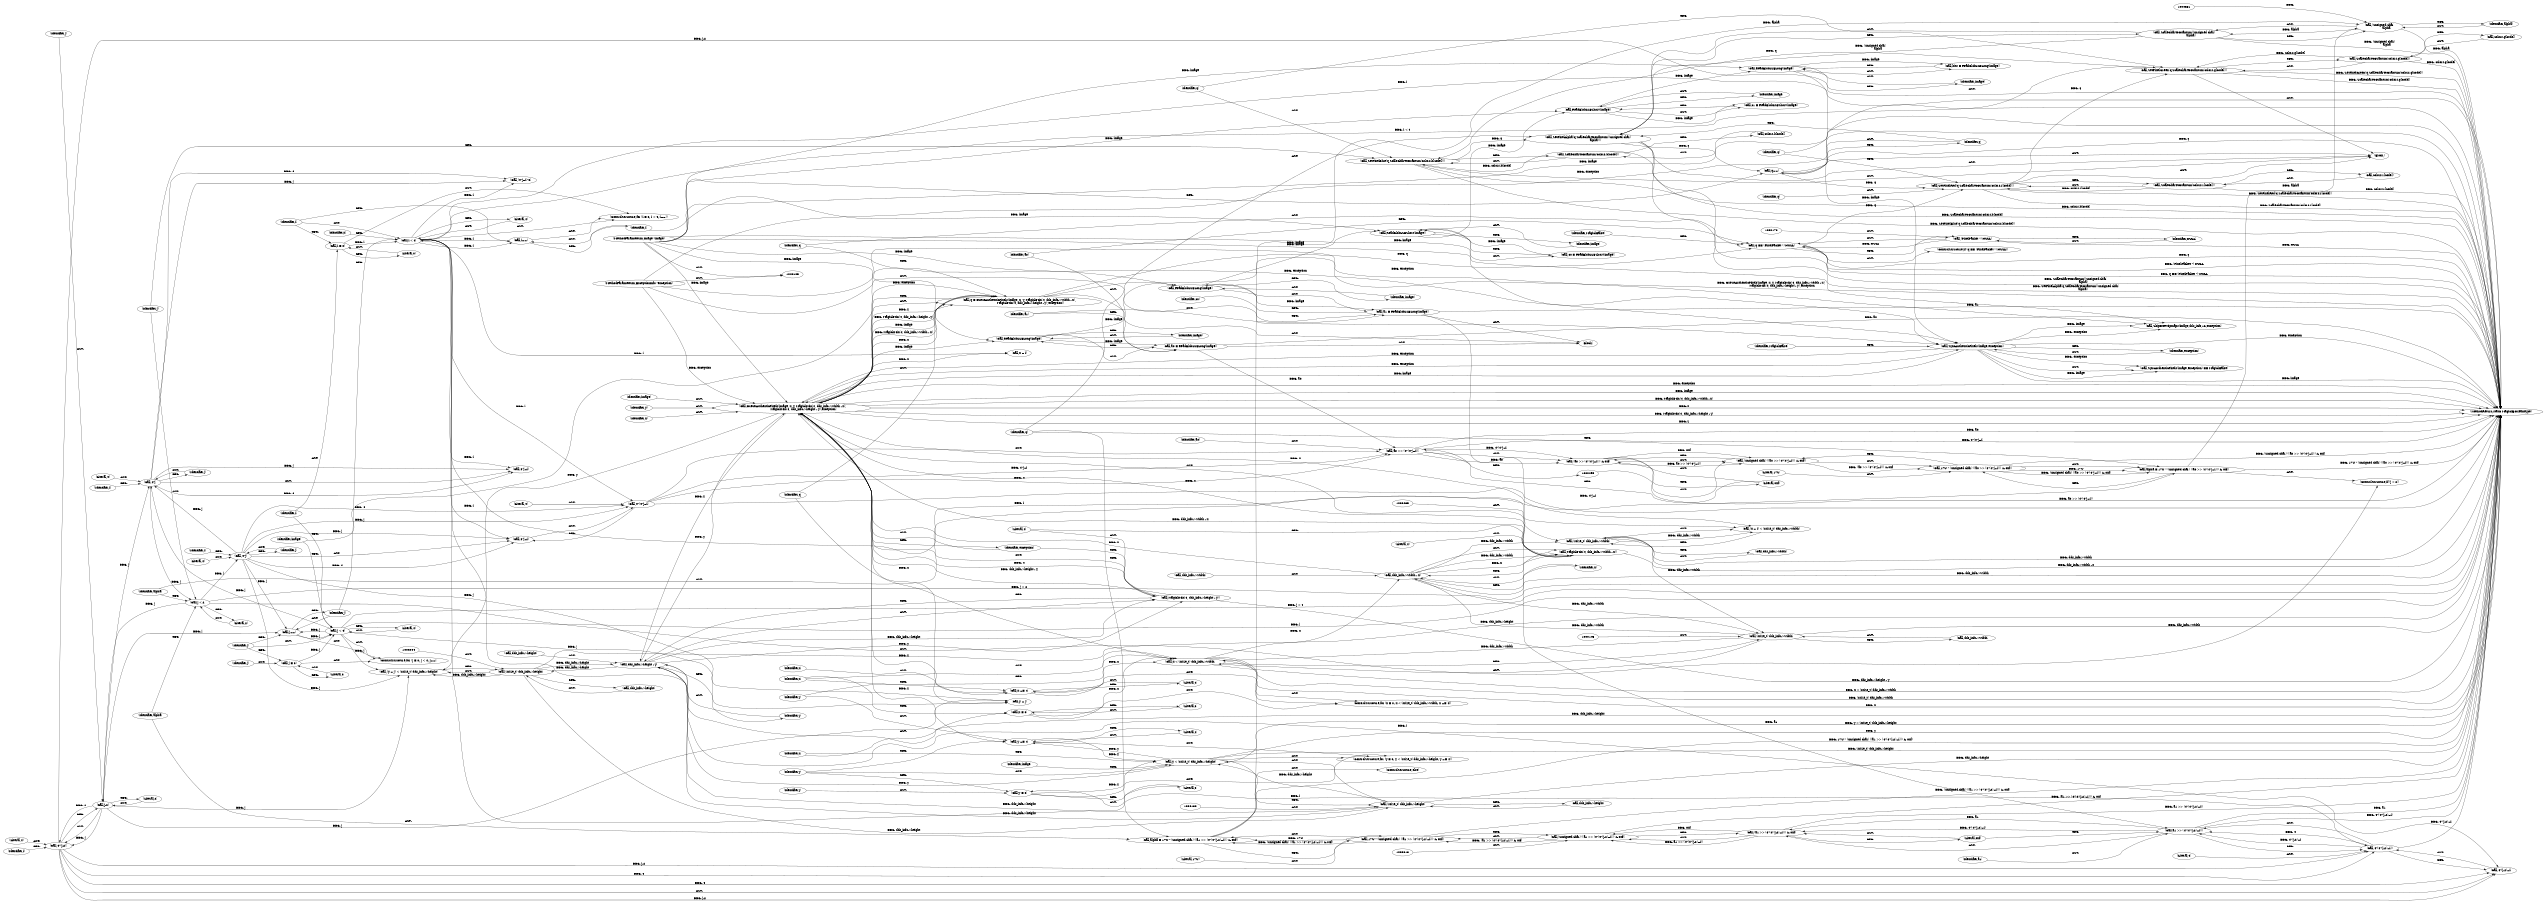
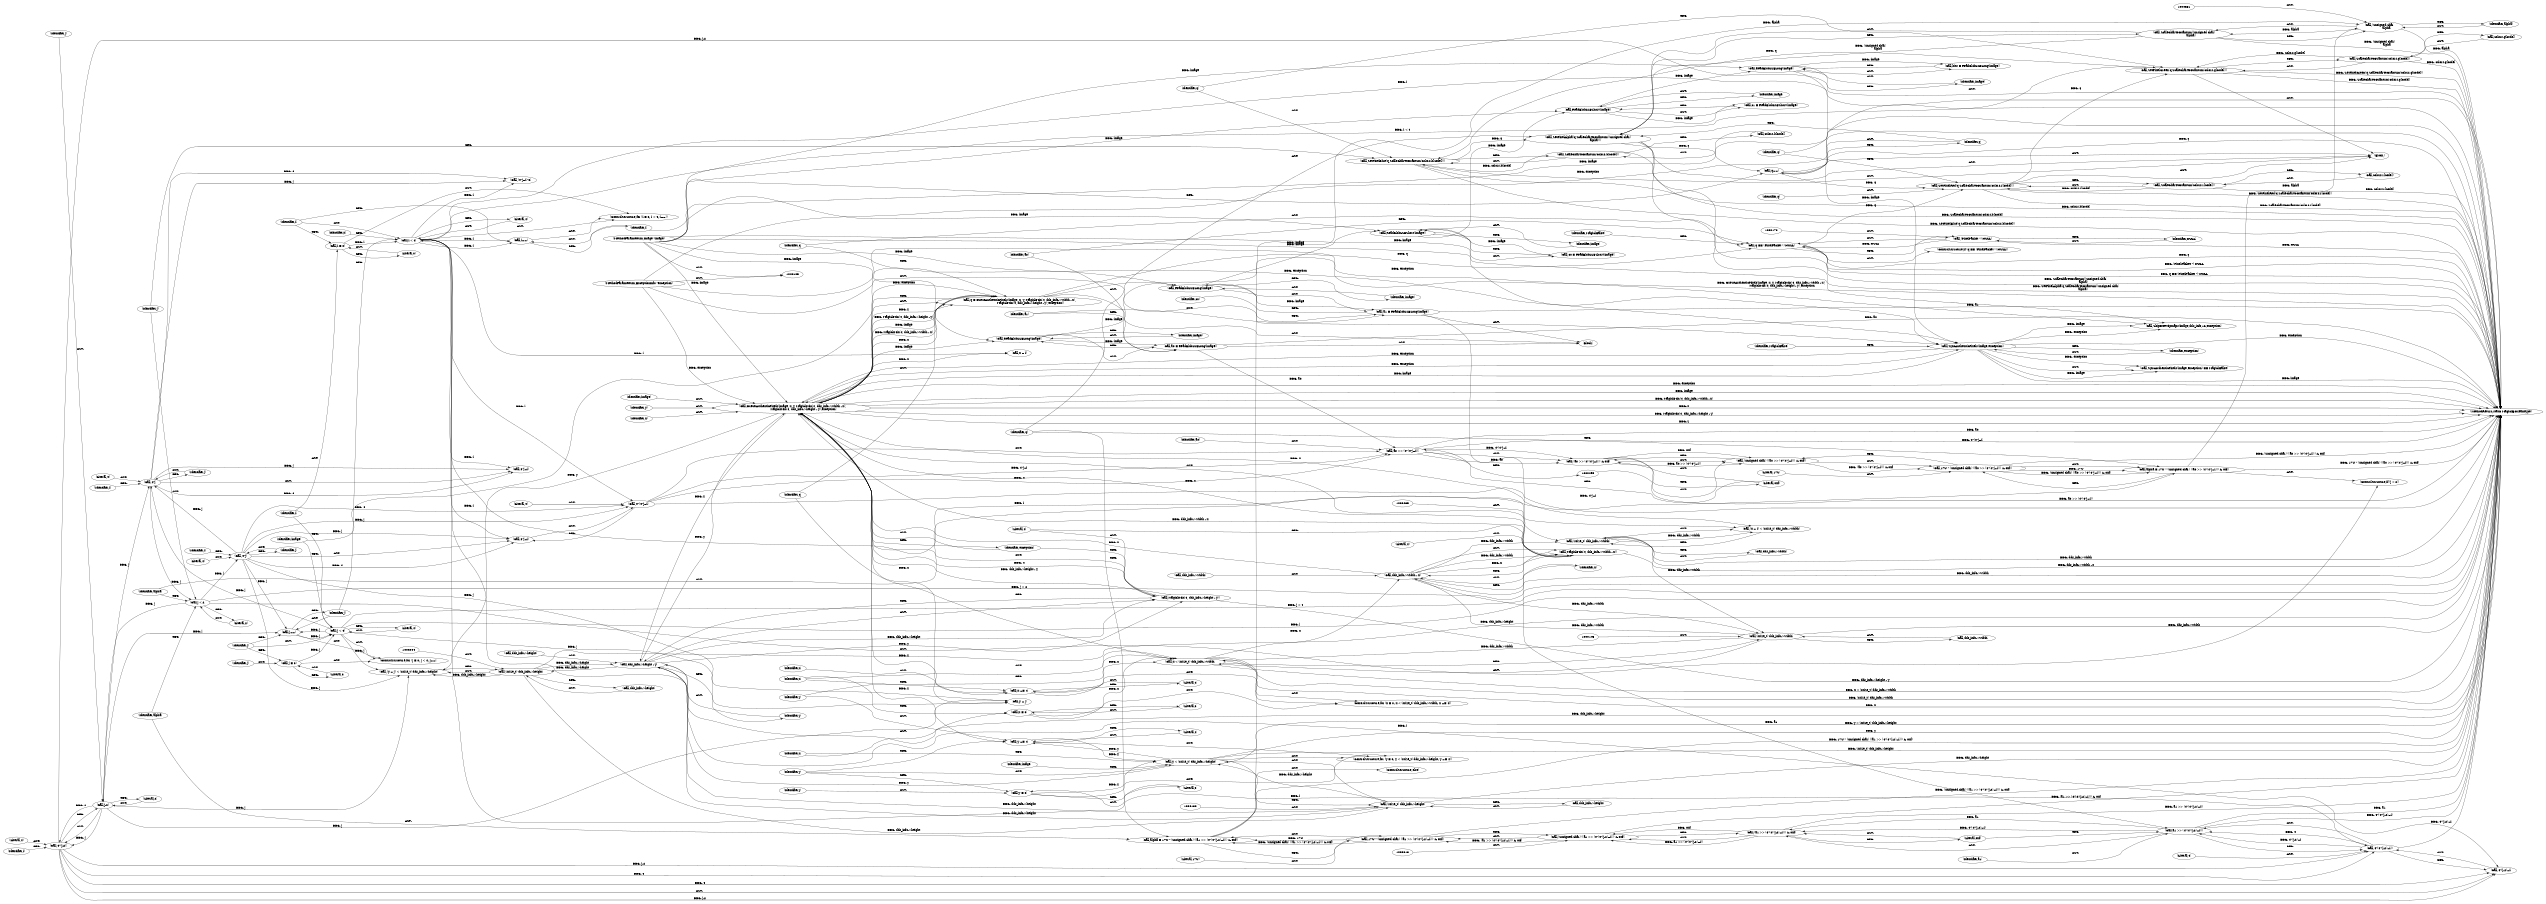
(2291, 5) -> (2291, 5)
